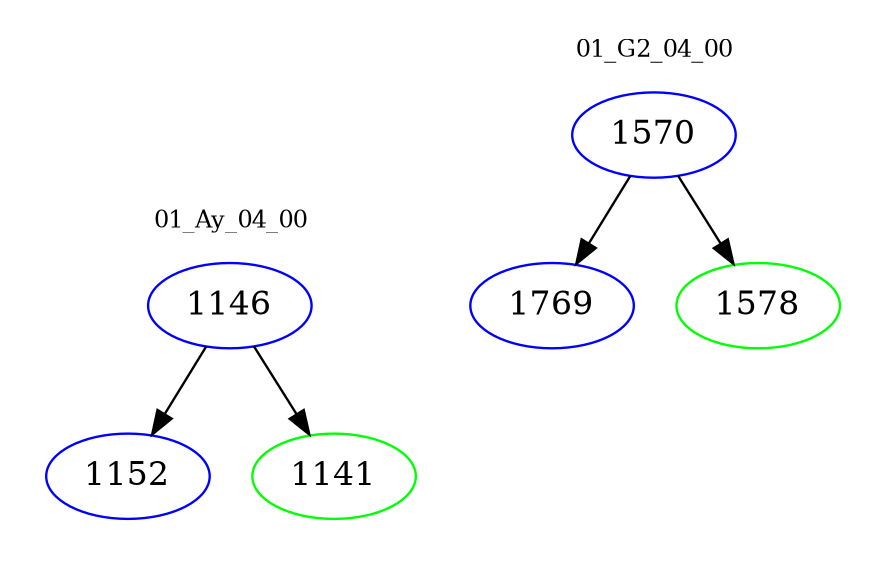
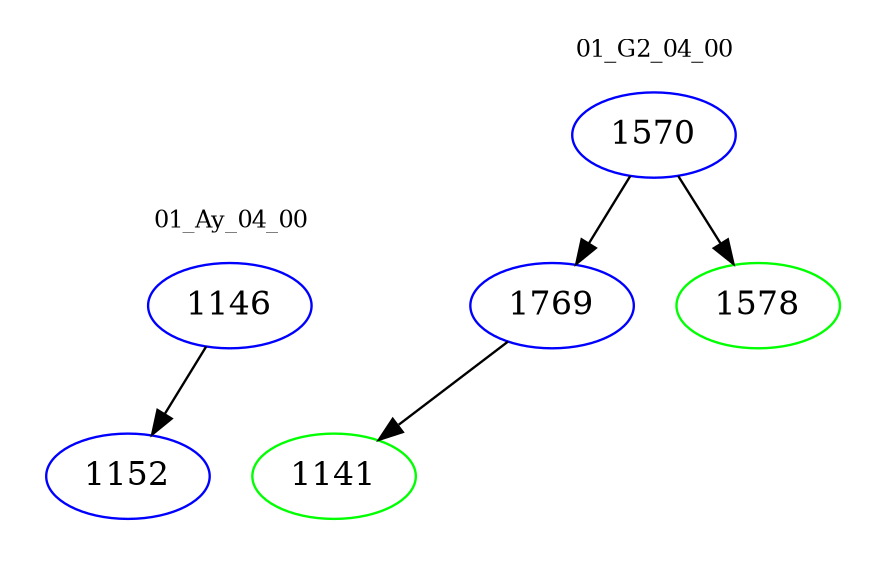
(275, 380) -> (453, 383)
